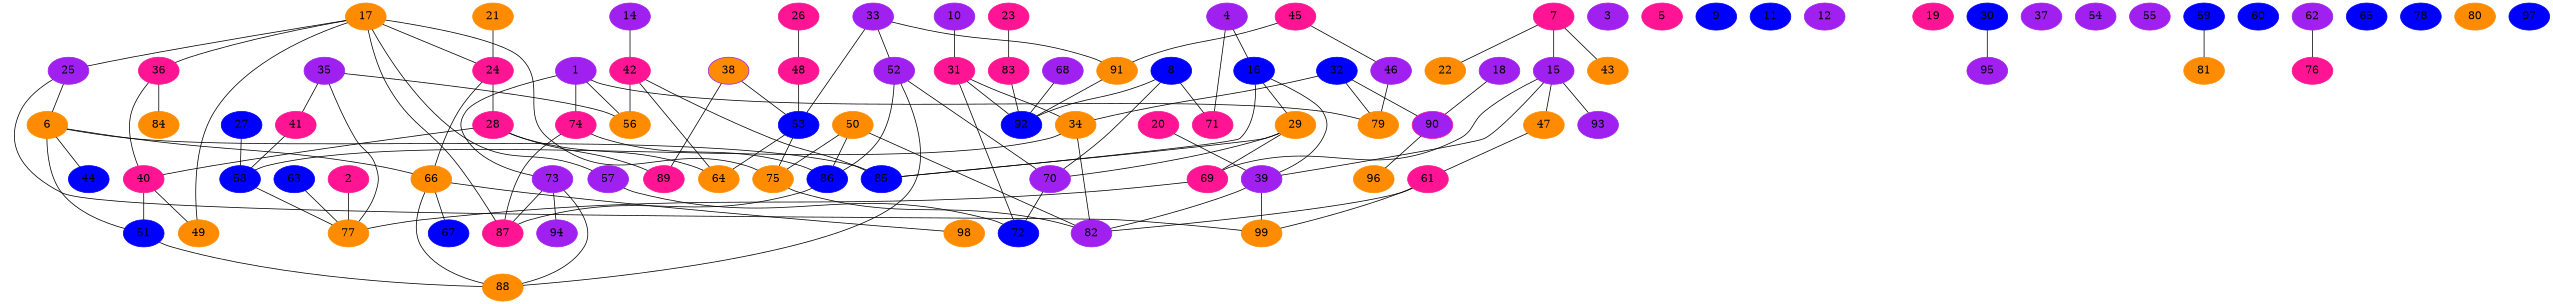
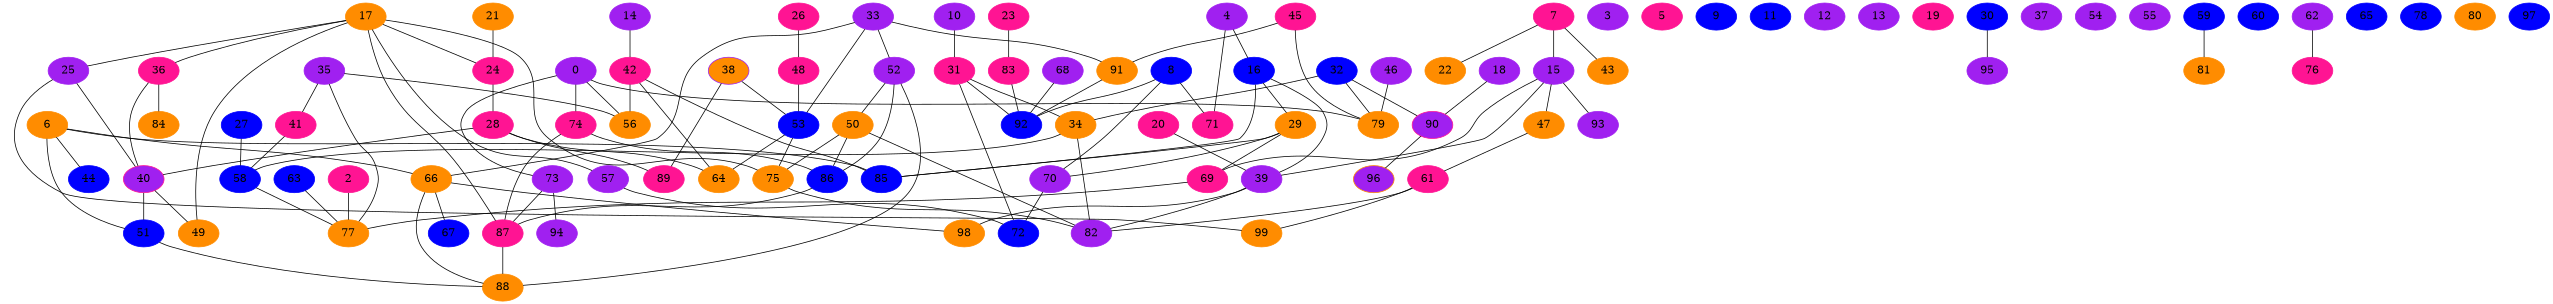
none -> (1879, 17)
(1343, 44) -> (1311, 86)
(576, 71) -> (576, 71)
(58, 98) -> (106, 125)
(453, 121) -> (676, 111)
(969, 123) -> (874, 98)
(144, 179) -> (144, 179)
(1374, 179) -> (1374, 179)
(1262, 206) -> (1113, 206)
(581, 251) -> (503, 261)
